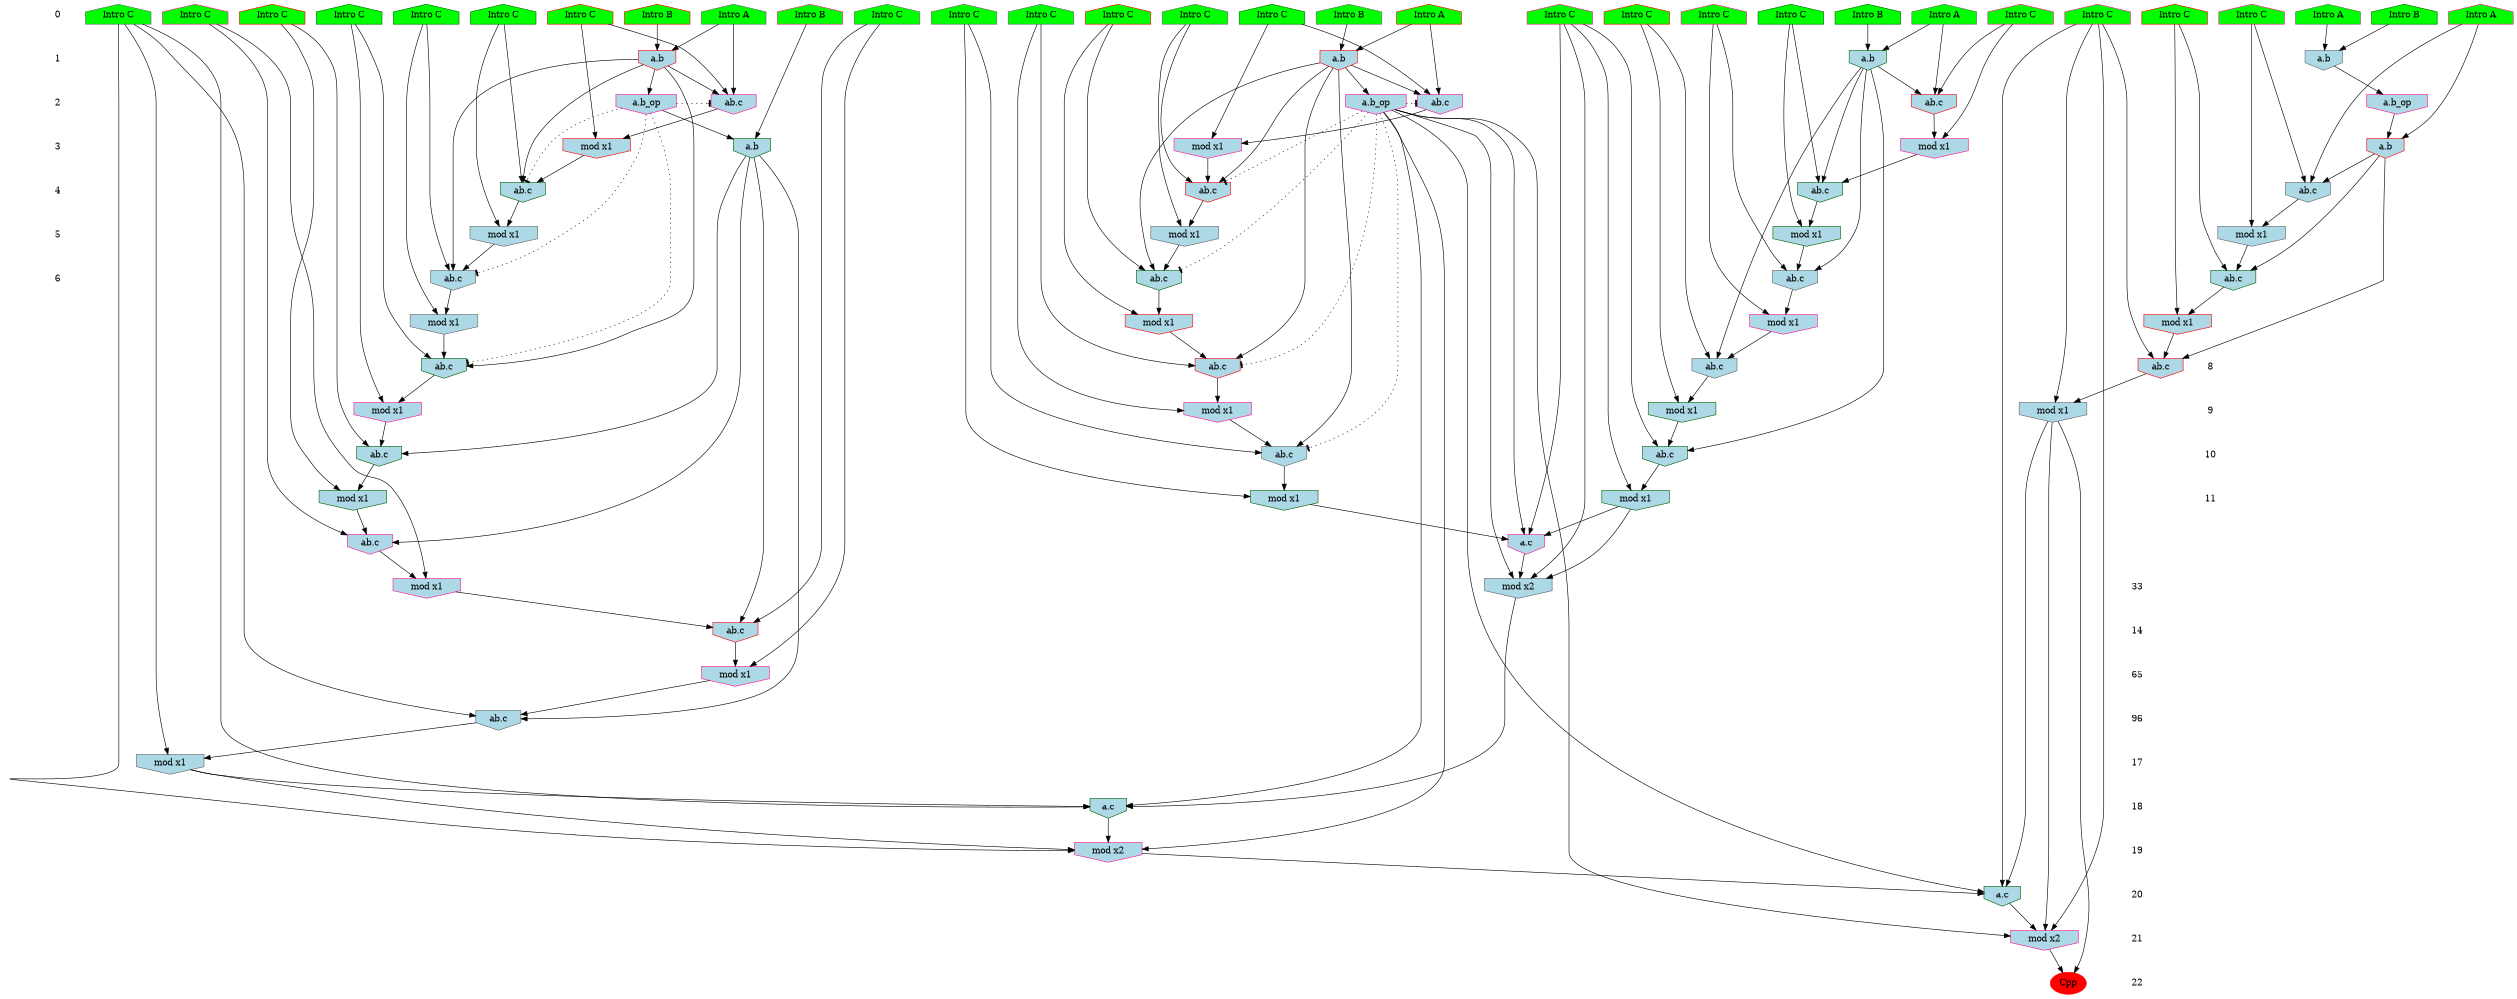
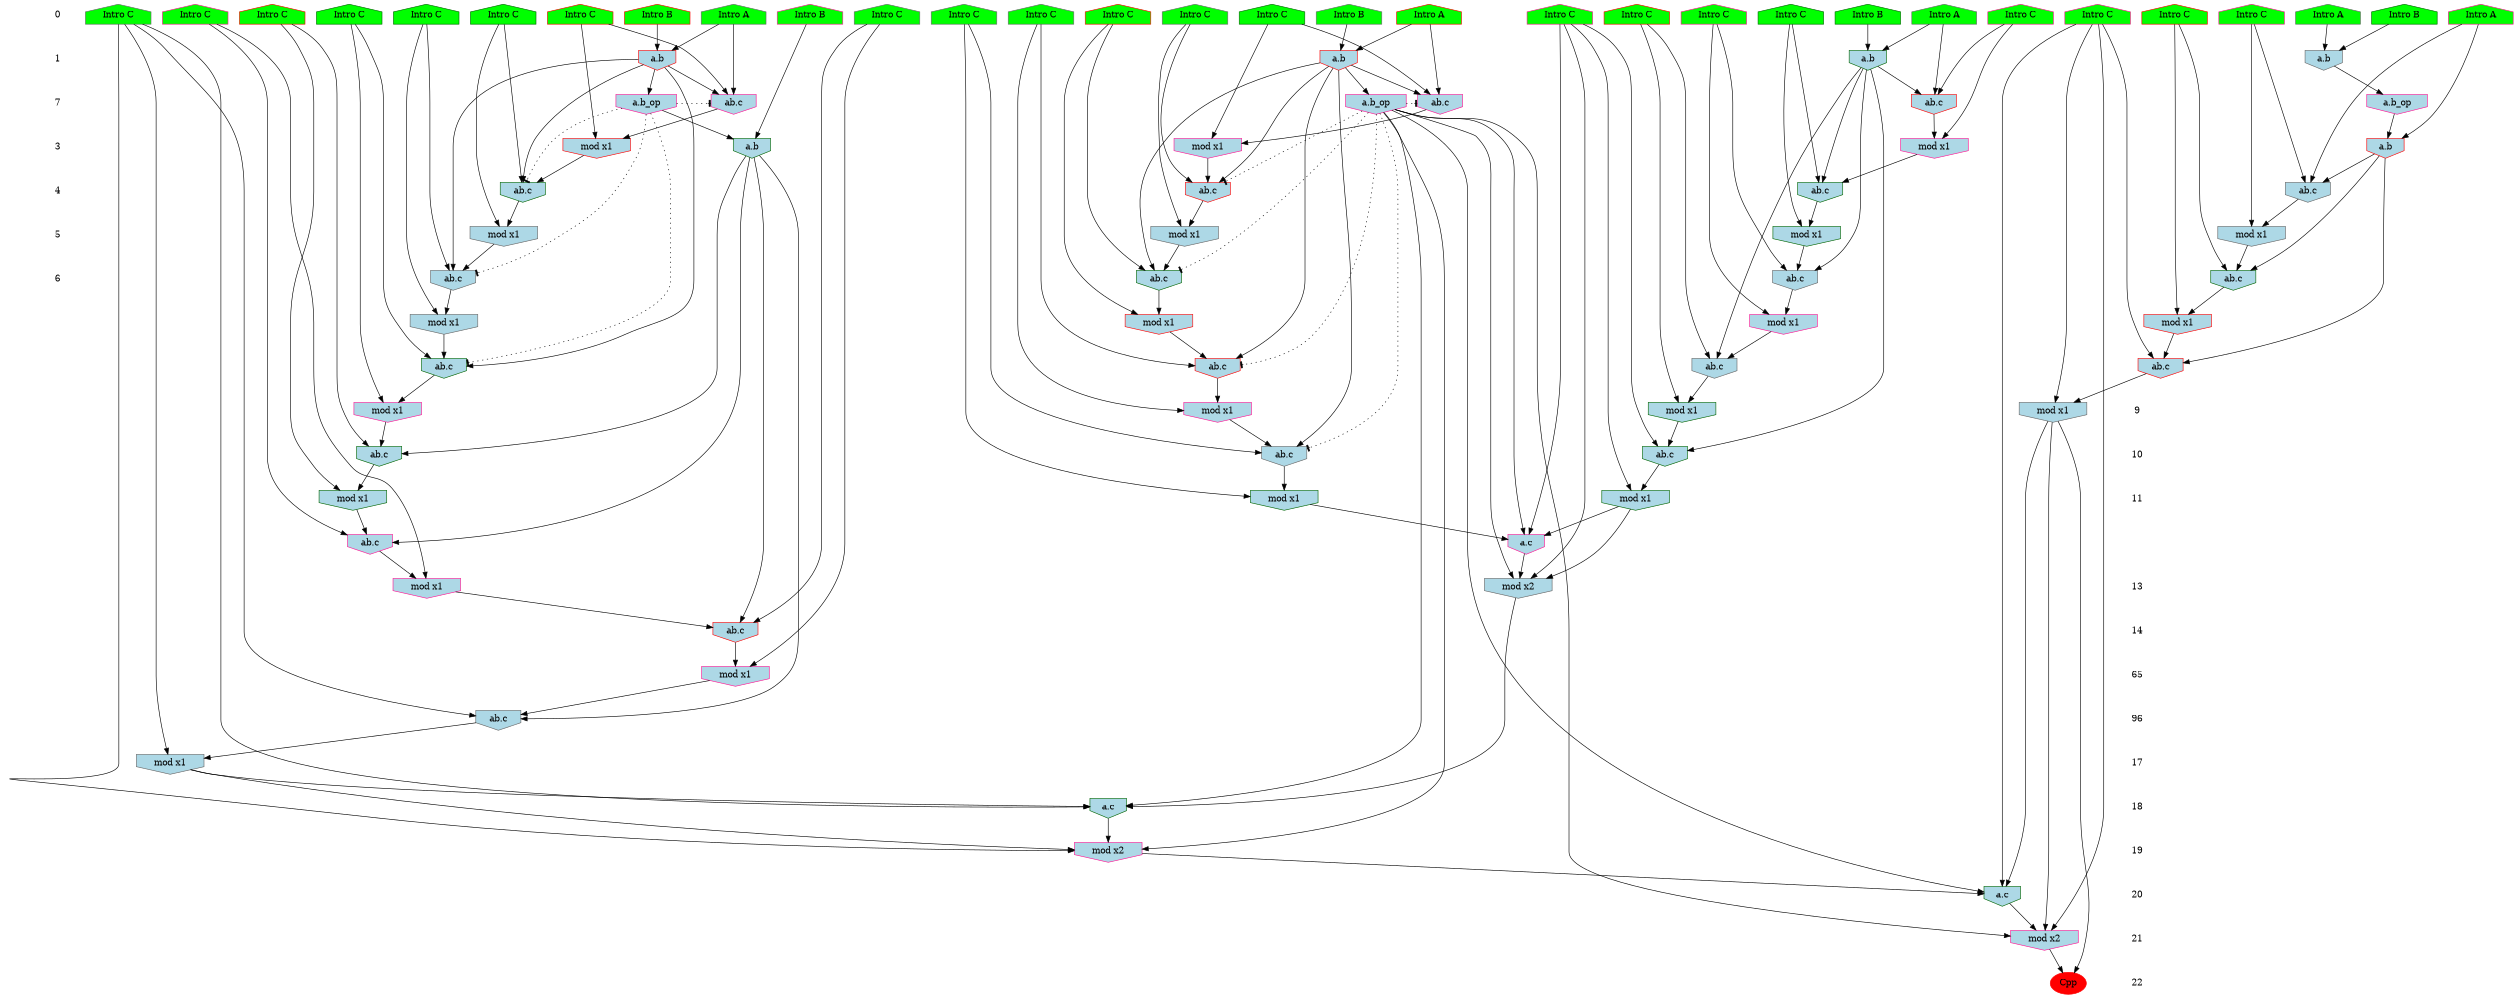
(58, 103) -> (58, 103)
(2211, 367) -> none
(2137, 587) -> (2137, 587)
